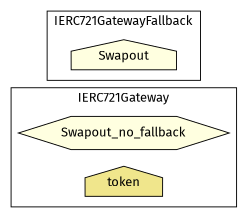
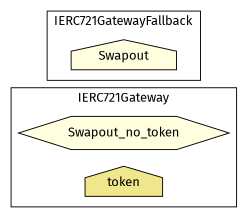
(124, 133) -> (124, 133)
